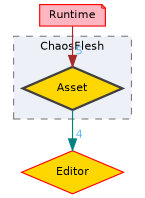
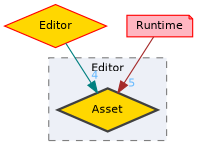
(73, 47) -> (108, 69)
(73, 126) -> (80, 65)
